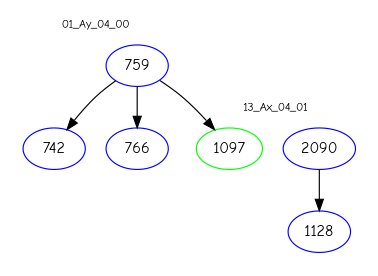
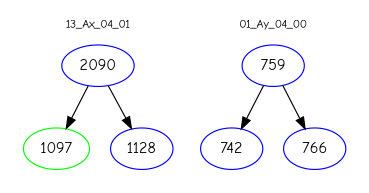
(195, 108) -> (80, 102)
